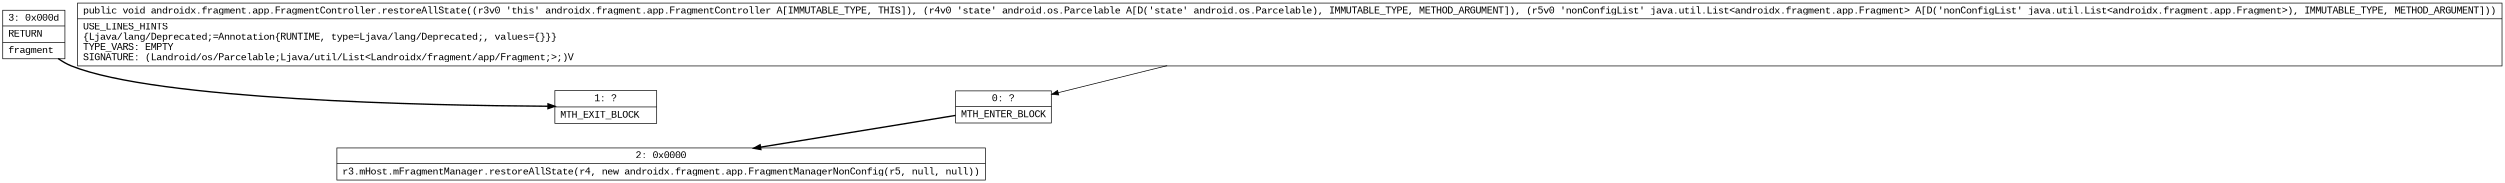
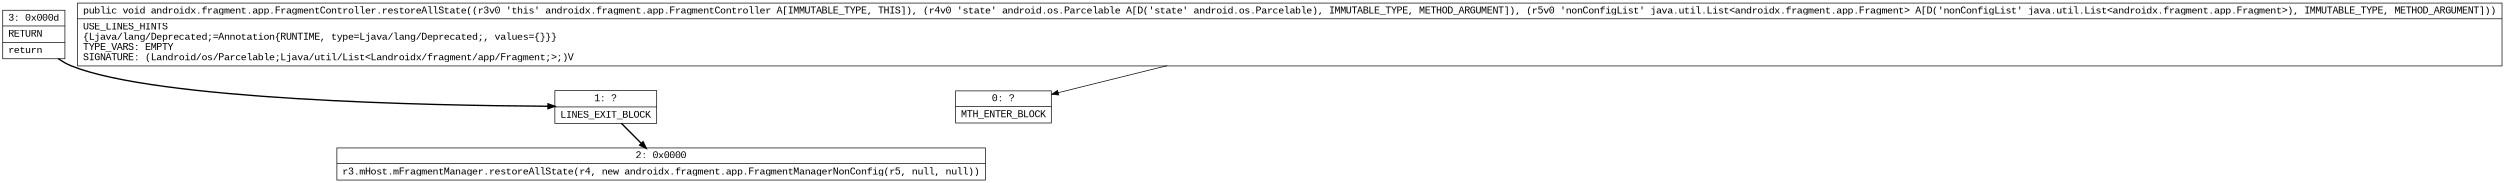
(31, 50) -> (25, 50)
(600, 115) -> (606, 115)
(858, 131) -> (631, 133)
